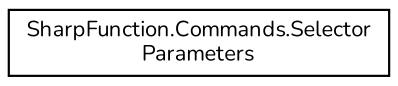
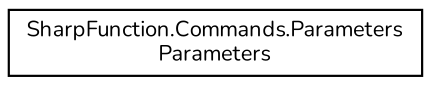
(199, 43) -> (215, 43)
